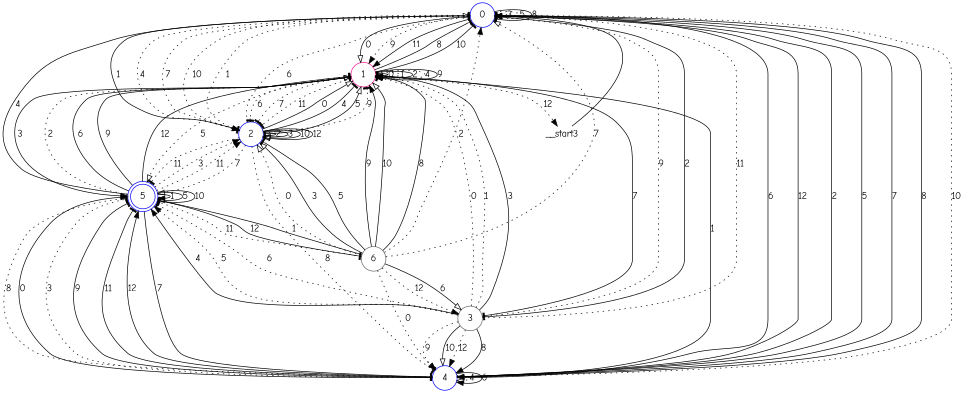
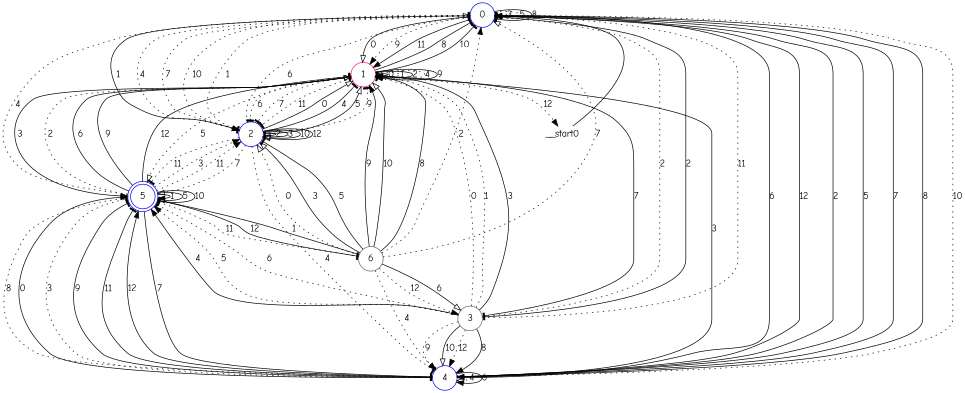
(119, 38) -> (119, 38)
(562, 134) -> (563, 134)
(661, 164) -> (663, 164)
(713, 229) -> (714, 229)
(328, 259) -> (327, 259)
(408, 318) -> (407, 318)
